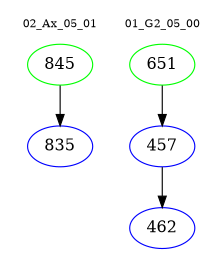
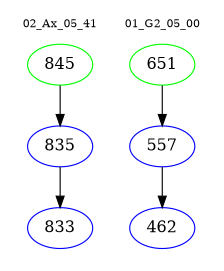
(60, 24) -> (60, 24)
(162, 146) -> (162, 146)
none -> (60, 228)
